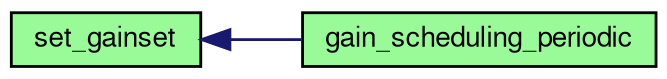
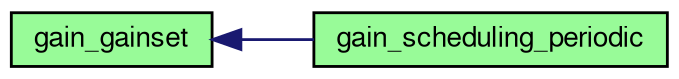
(106, 40) -> (112, 40)
